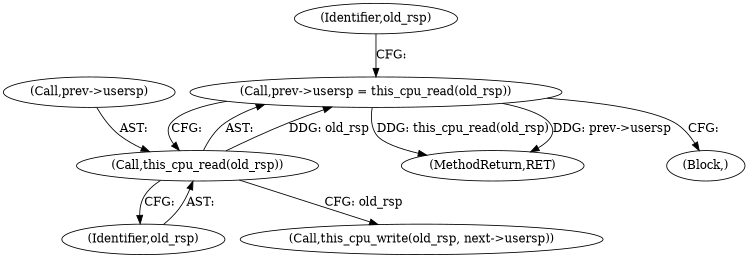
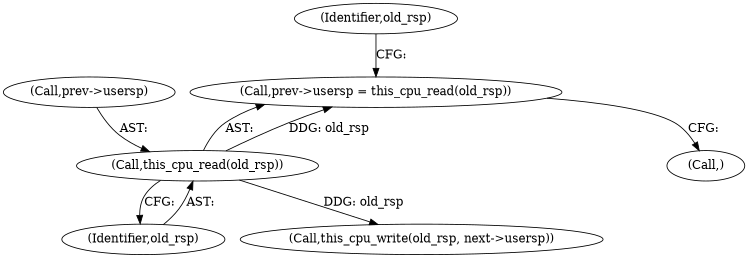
(186, 112) -> none
(493, 166) -> none
(706, 166) -> (706, 166)
(364, 203) -> (364, 203)
